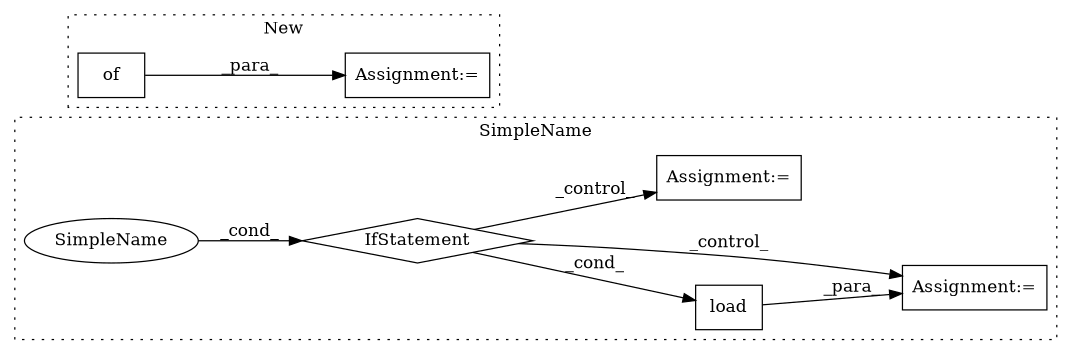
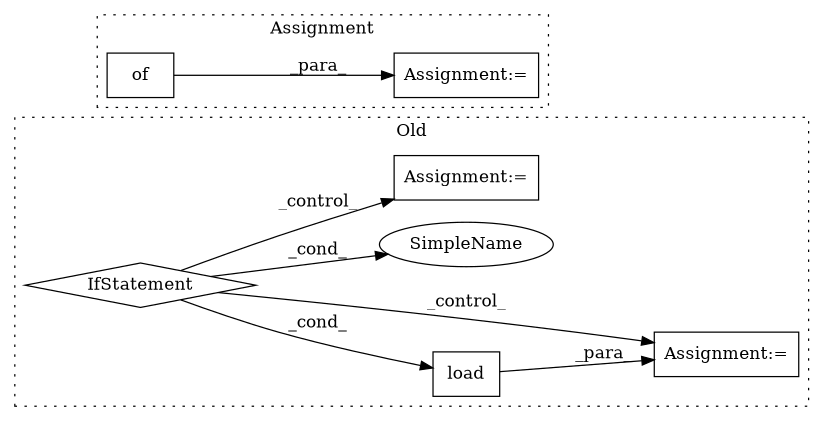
(284, 29) -> (323, 29)
(536, 131) -> (412, 131)
(244, 241) -> (293, 266)
